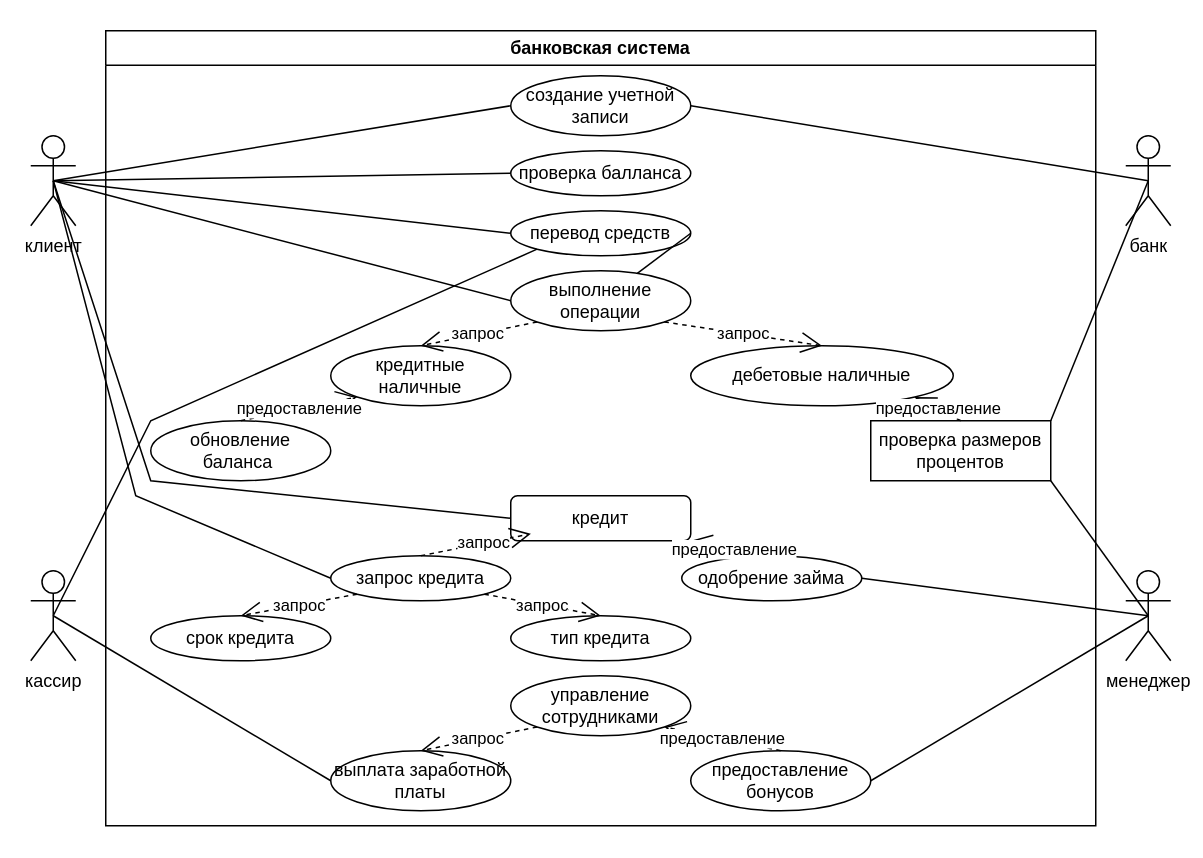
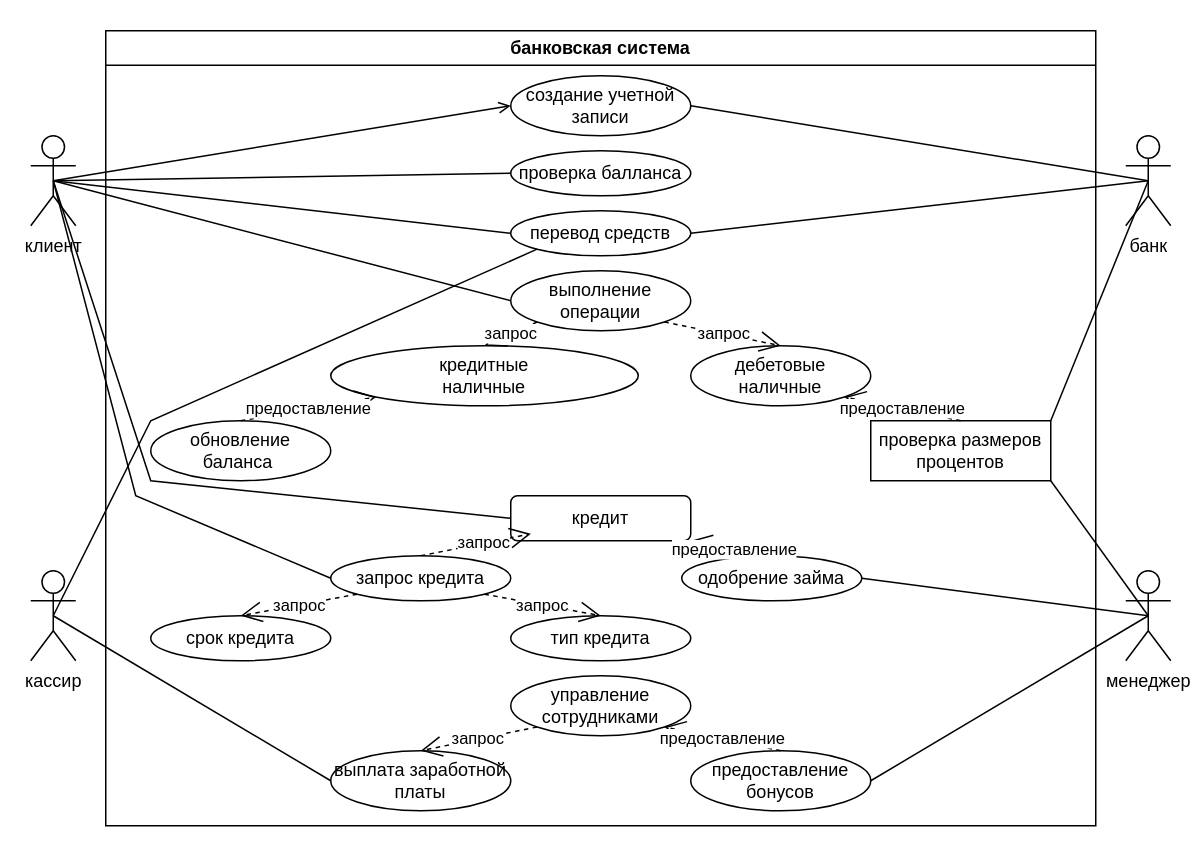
(504, 107) -> (503, 107)
(664, 253) -> (916, 207)
(421, 376) -> (485, 376)
(822, 376) -> (781, 376)
